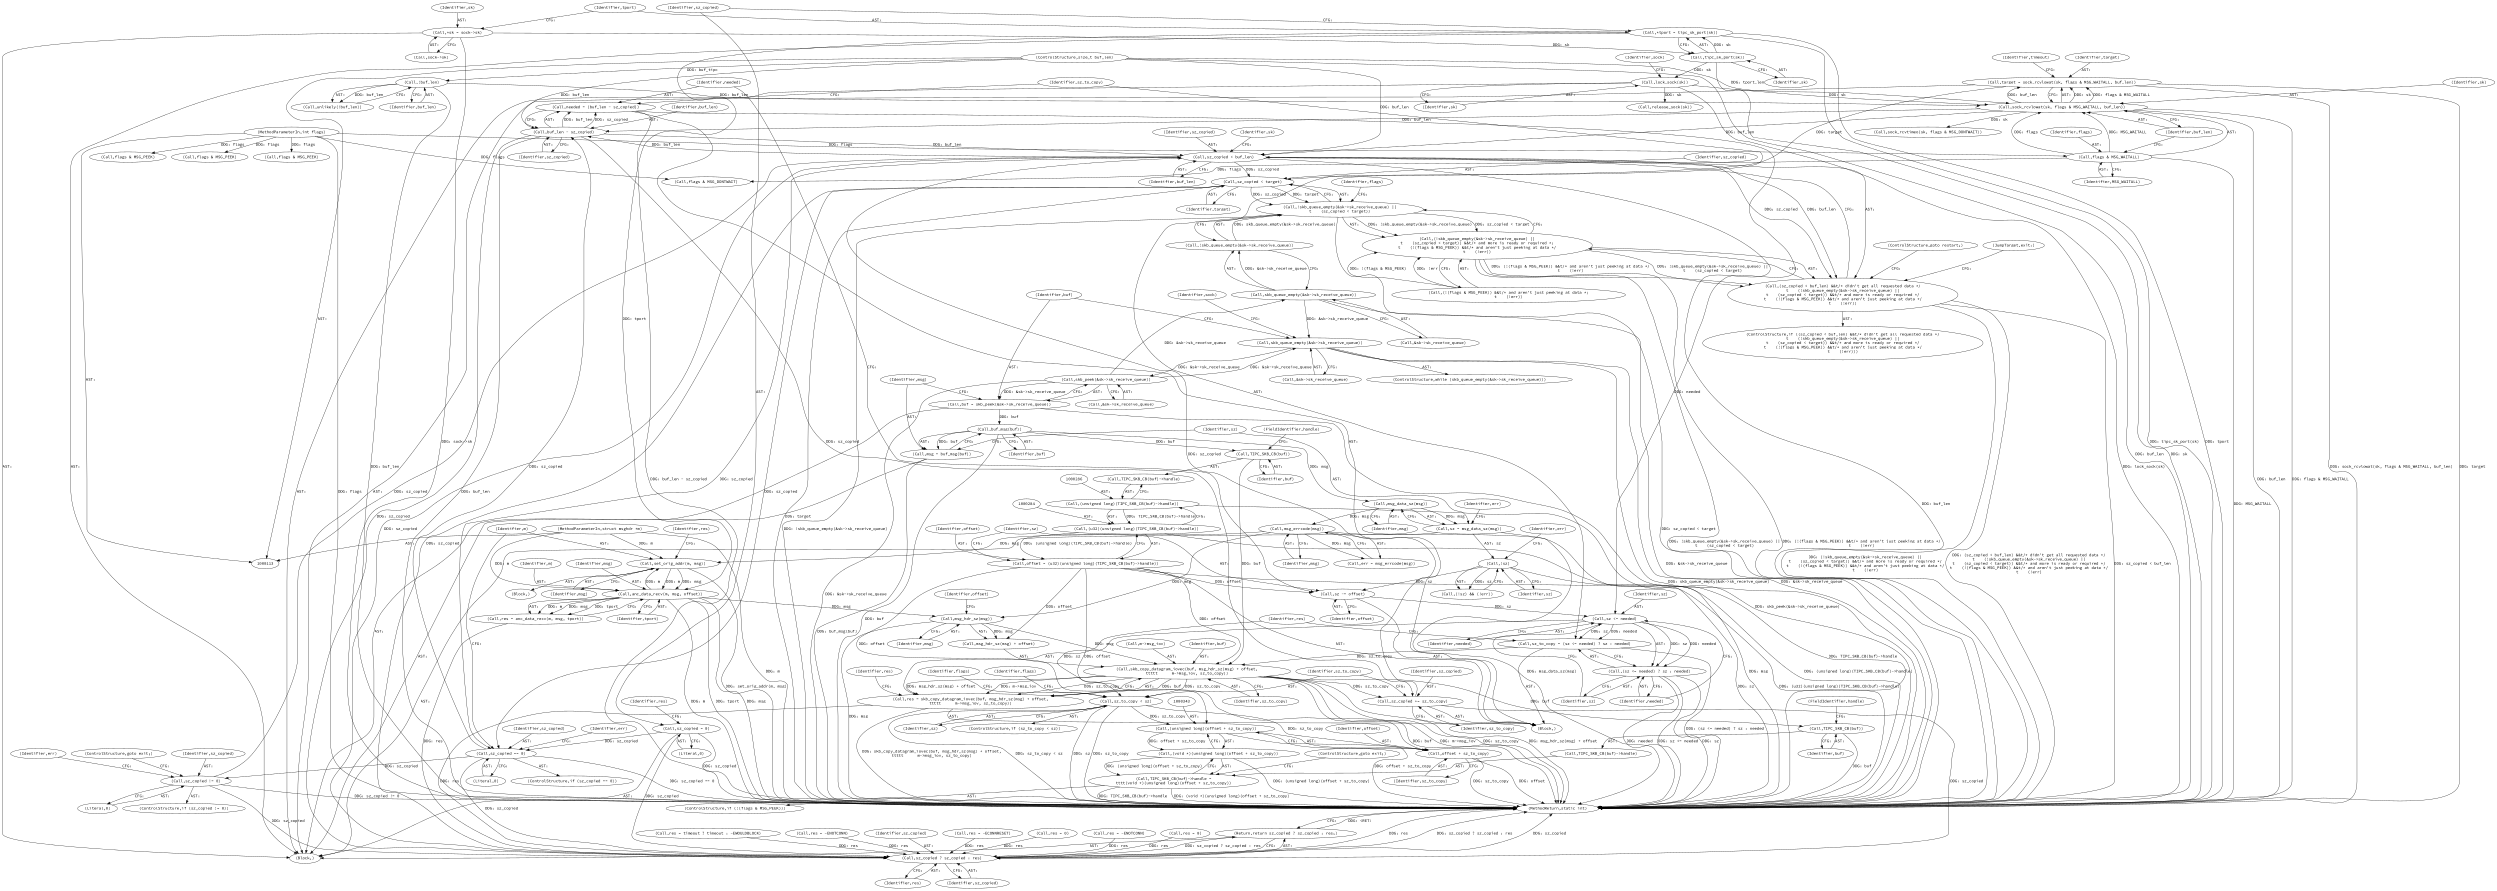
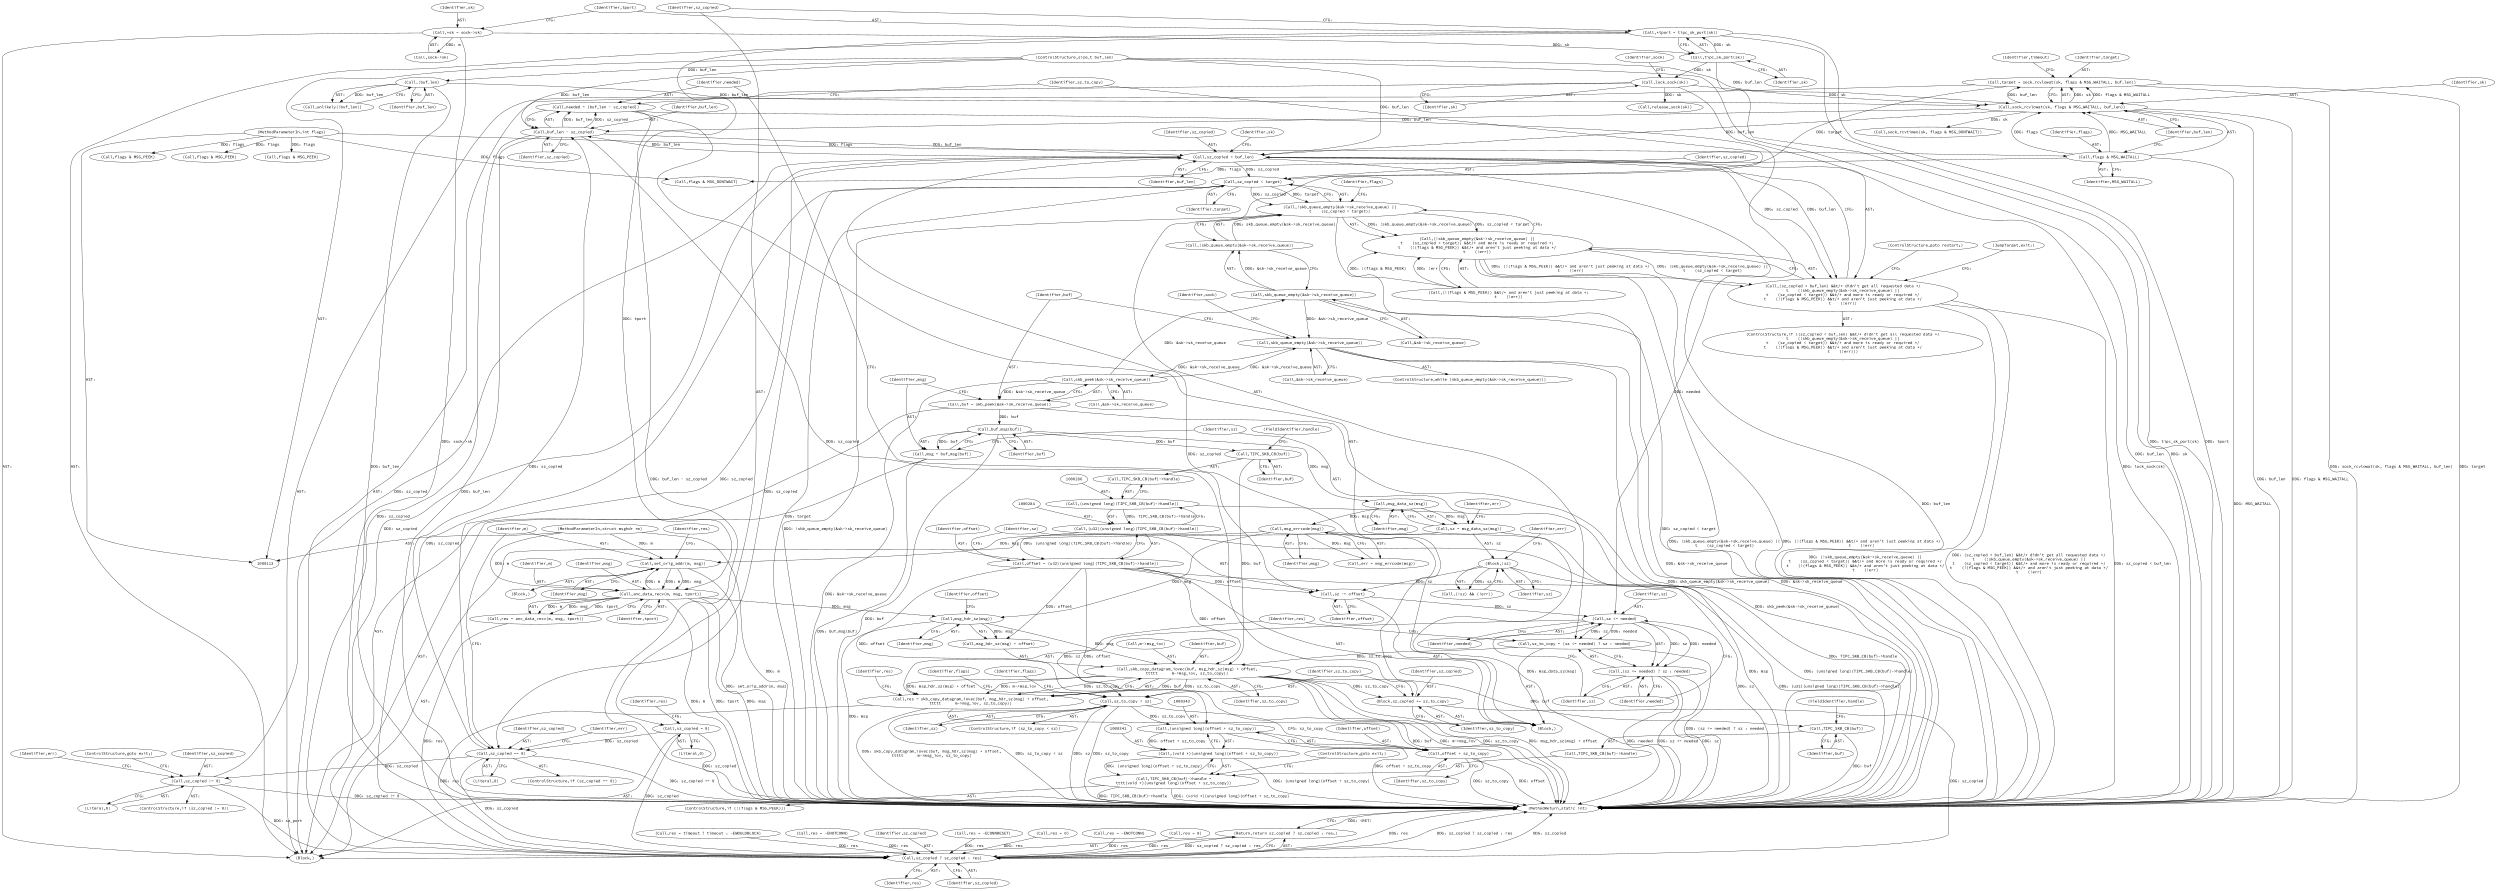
(453, 45) -> (453, 45)
(702, 70) -> (702, 70)
(1748, 82) -> (1748, 82)
(1498, 564) -> (1498, 564)
(660, 594) -> (660, 594)
(1413, 701) -> (1413, 701)
none -> (1118, 729)
(1306, 729) -> (1306, 729)
(419, 794) -> none
(288, 821) -> (288, 821)
